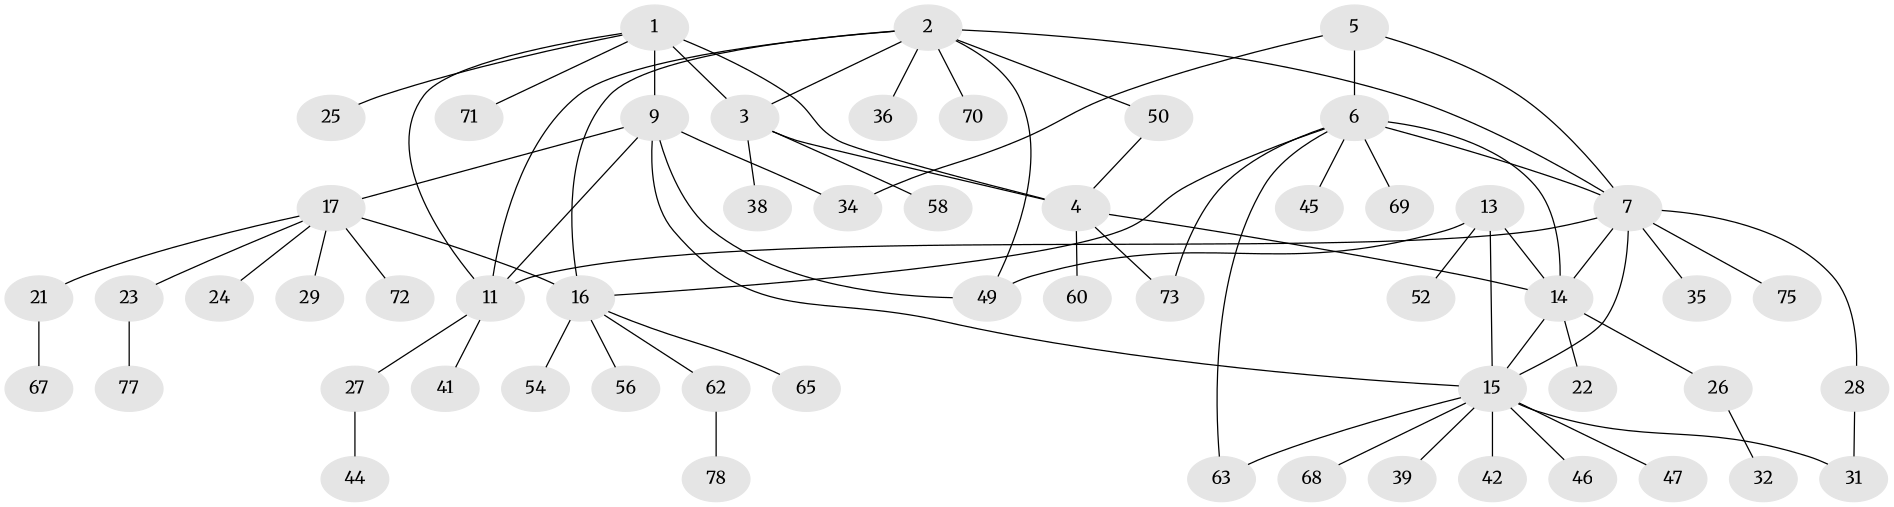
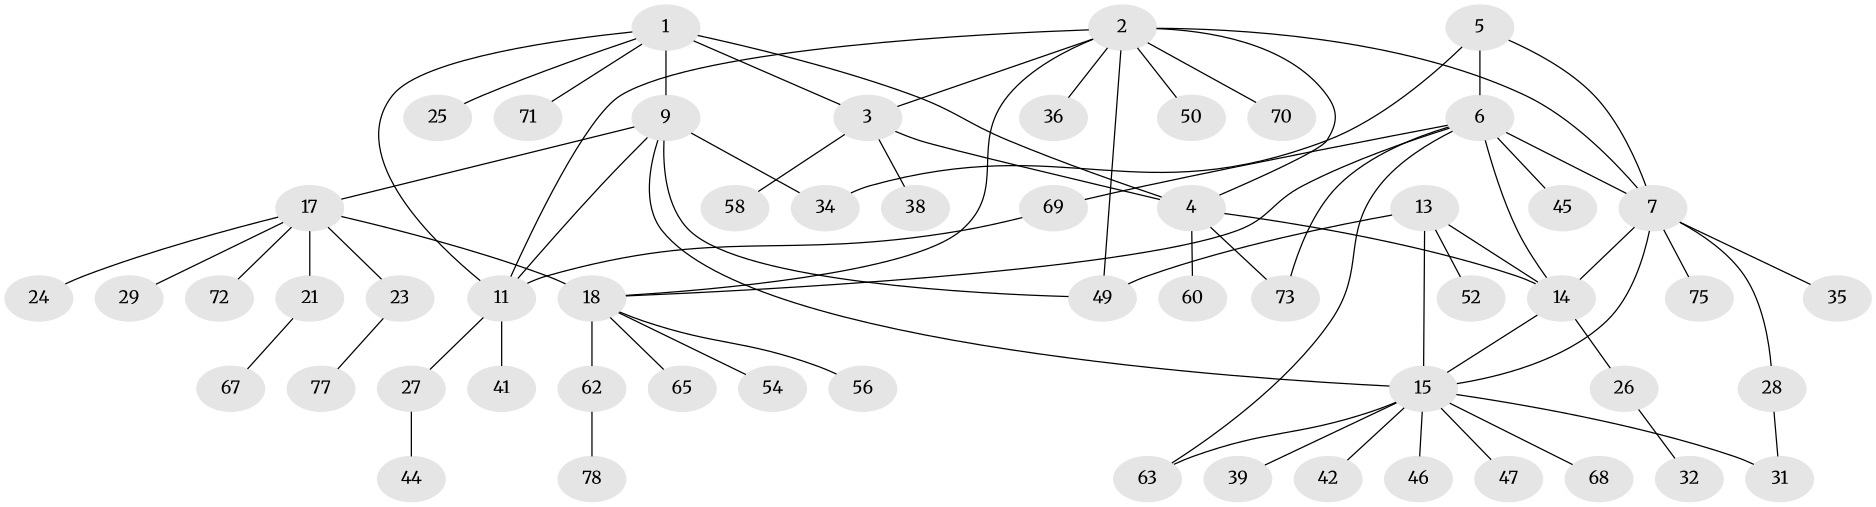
(1117, 163) -> (1321, 88)
(1029, 245) -> (774, 246)
(581, 298) -> (592, 298)
(1583, 389) -> none
